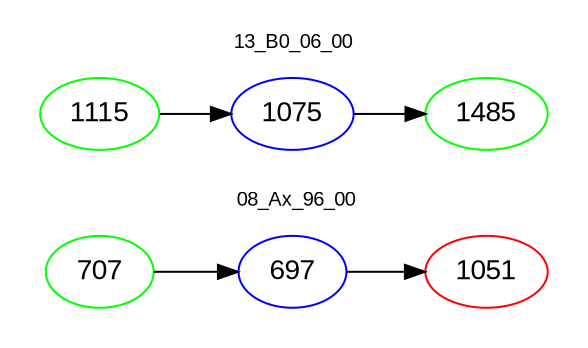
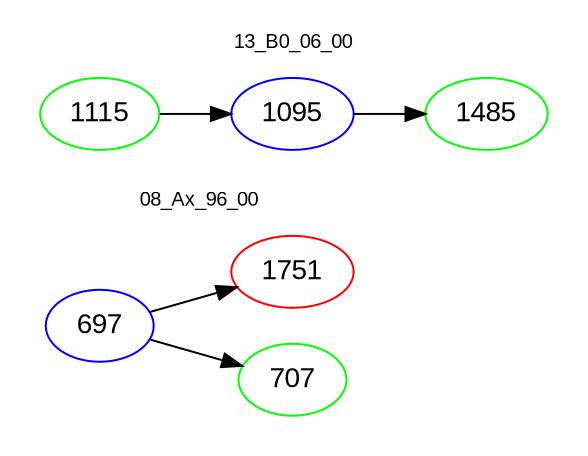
(292, 114) -> (292, 114)
(186, 272) -> (187, 350)
(487, 272) -> (292, 272)
